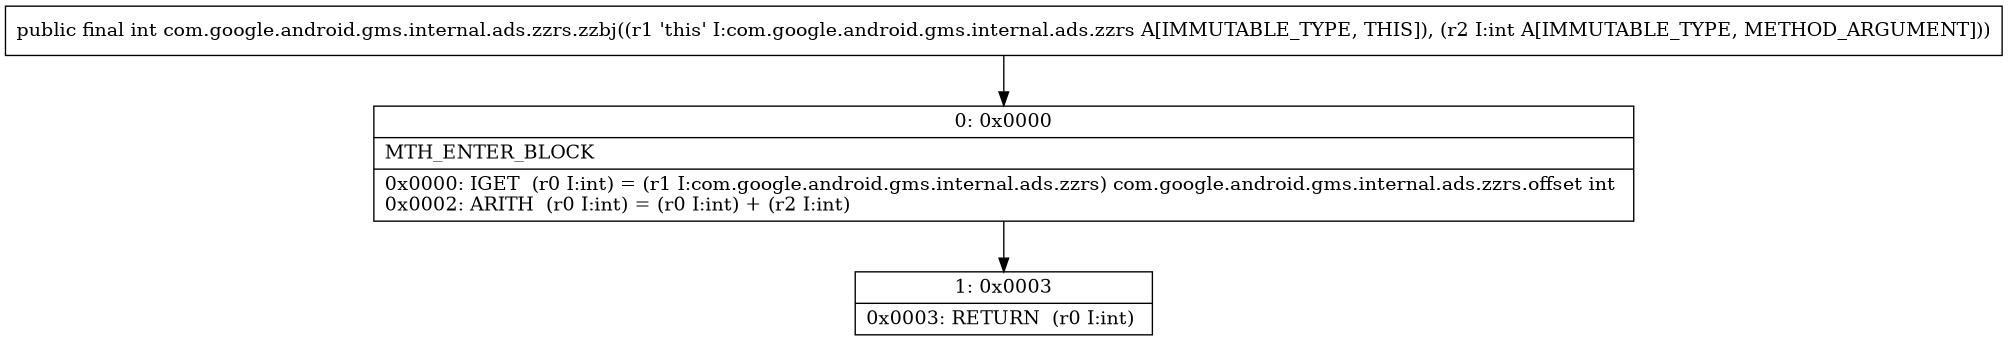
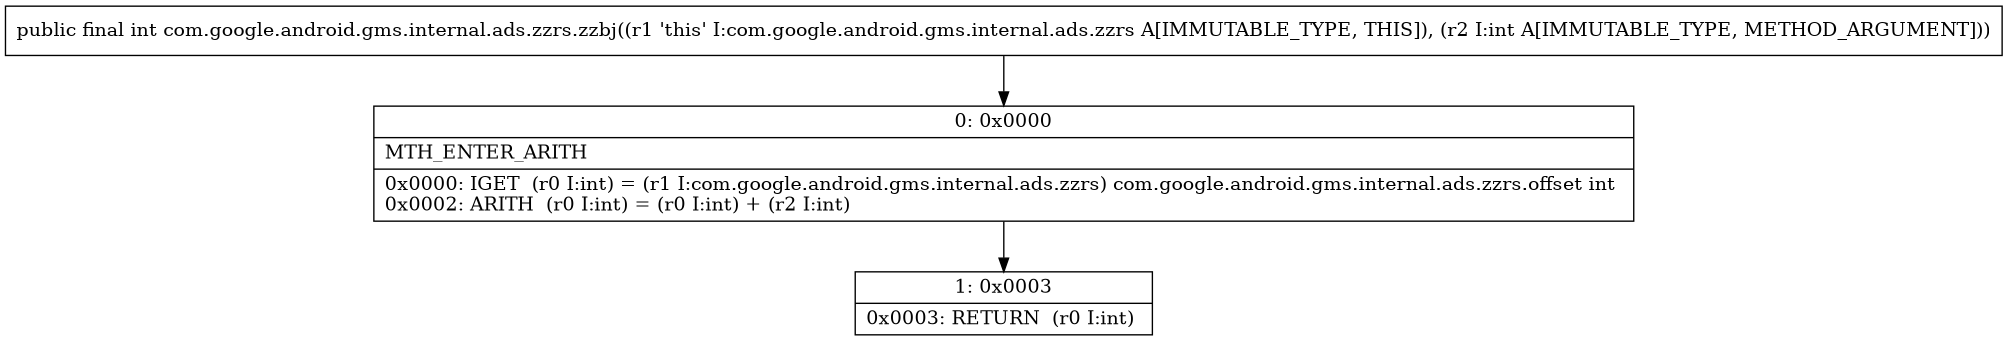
(490, 153) -> (486, 153)
